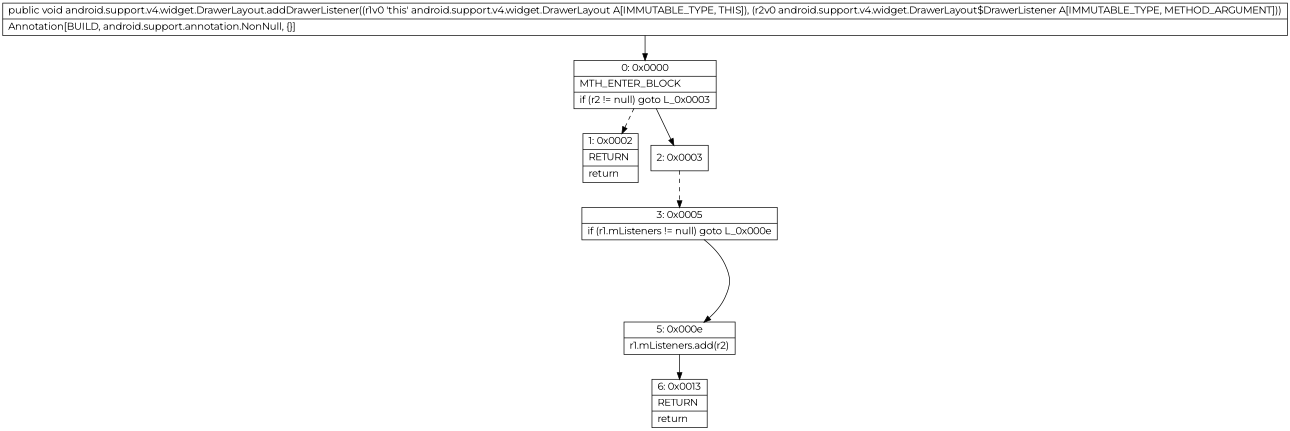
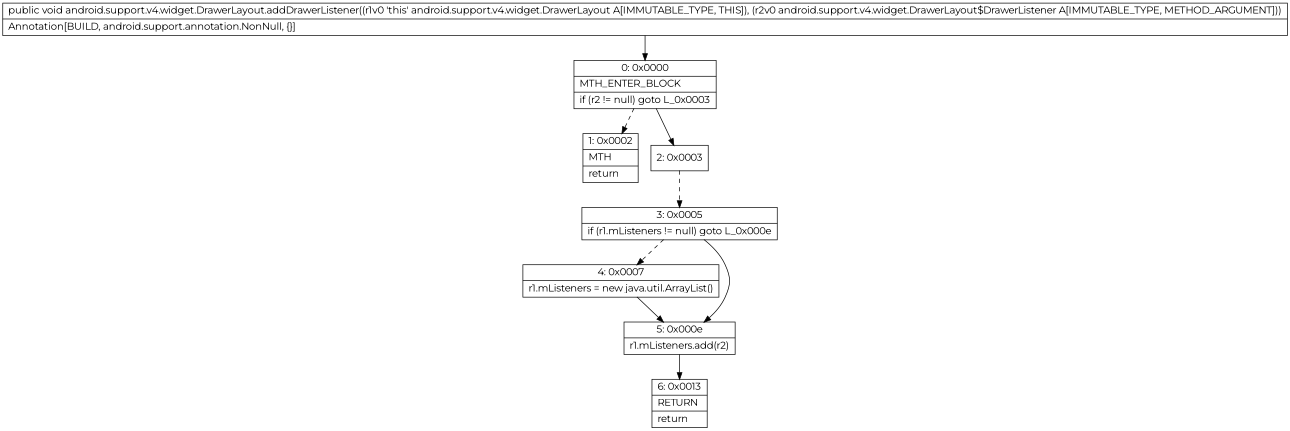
(609, 157) -> (600, 157)
none -> (621, 281)
